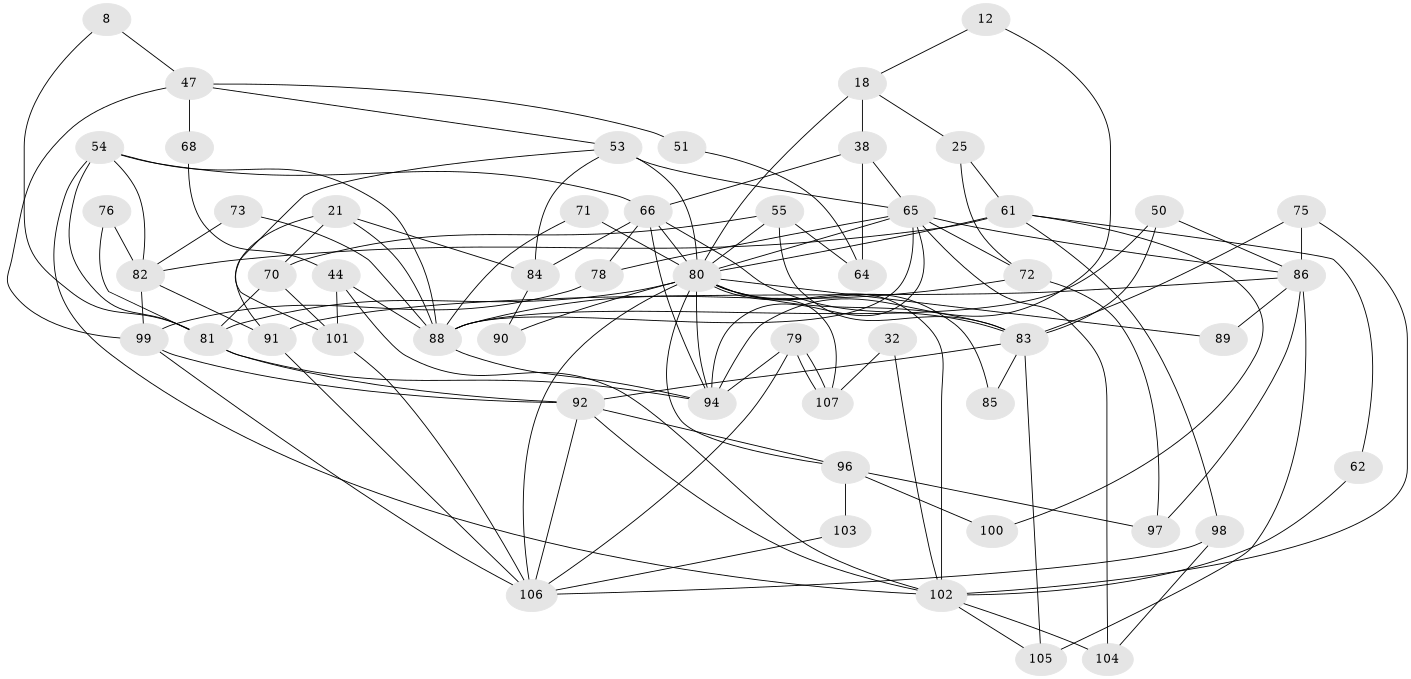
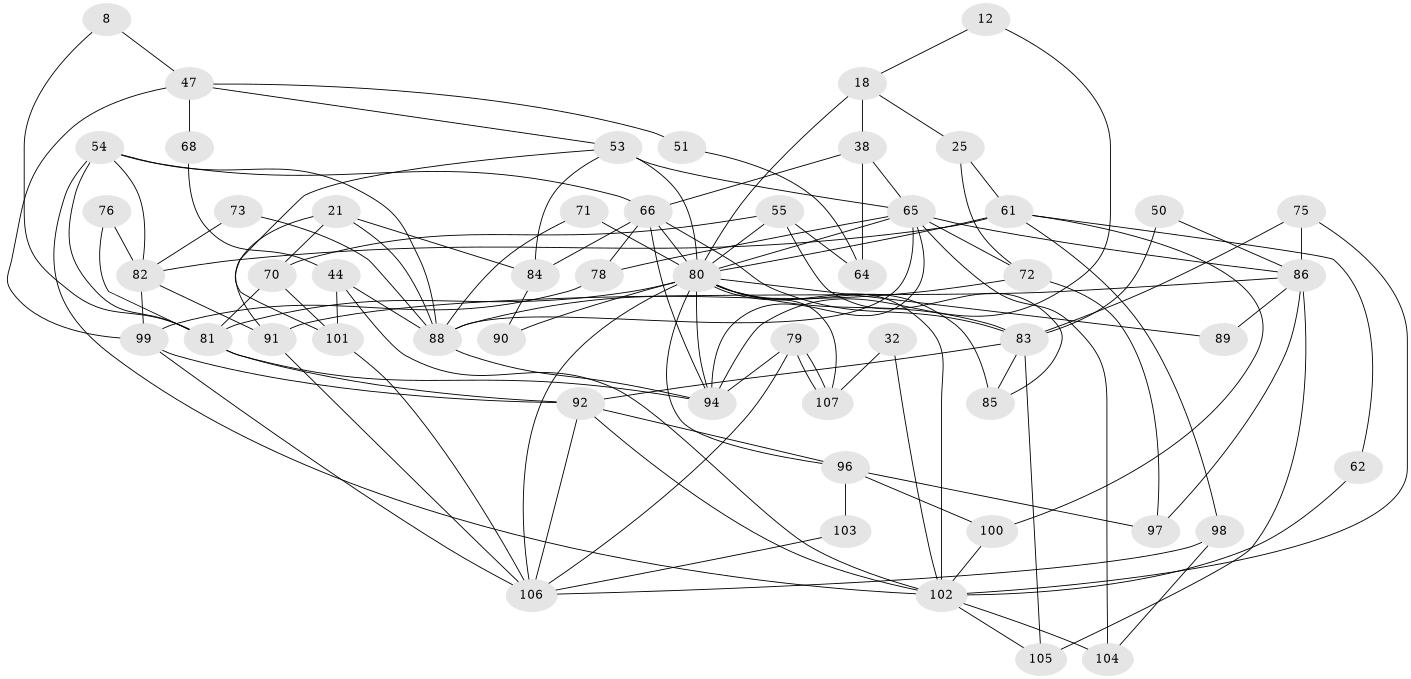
(723, 312) -> none
(880, 320) -> (955, 299)
none -> (967, 564)
